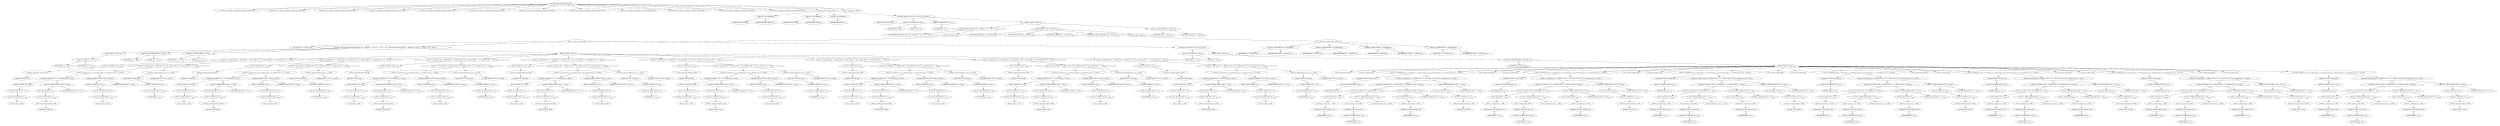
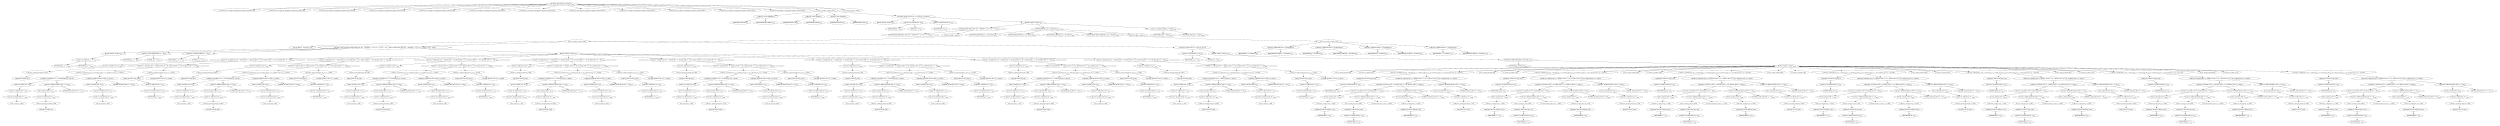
none -> (861, 23)
